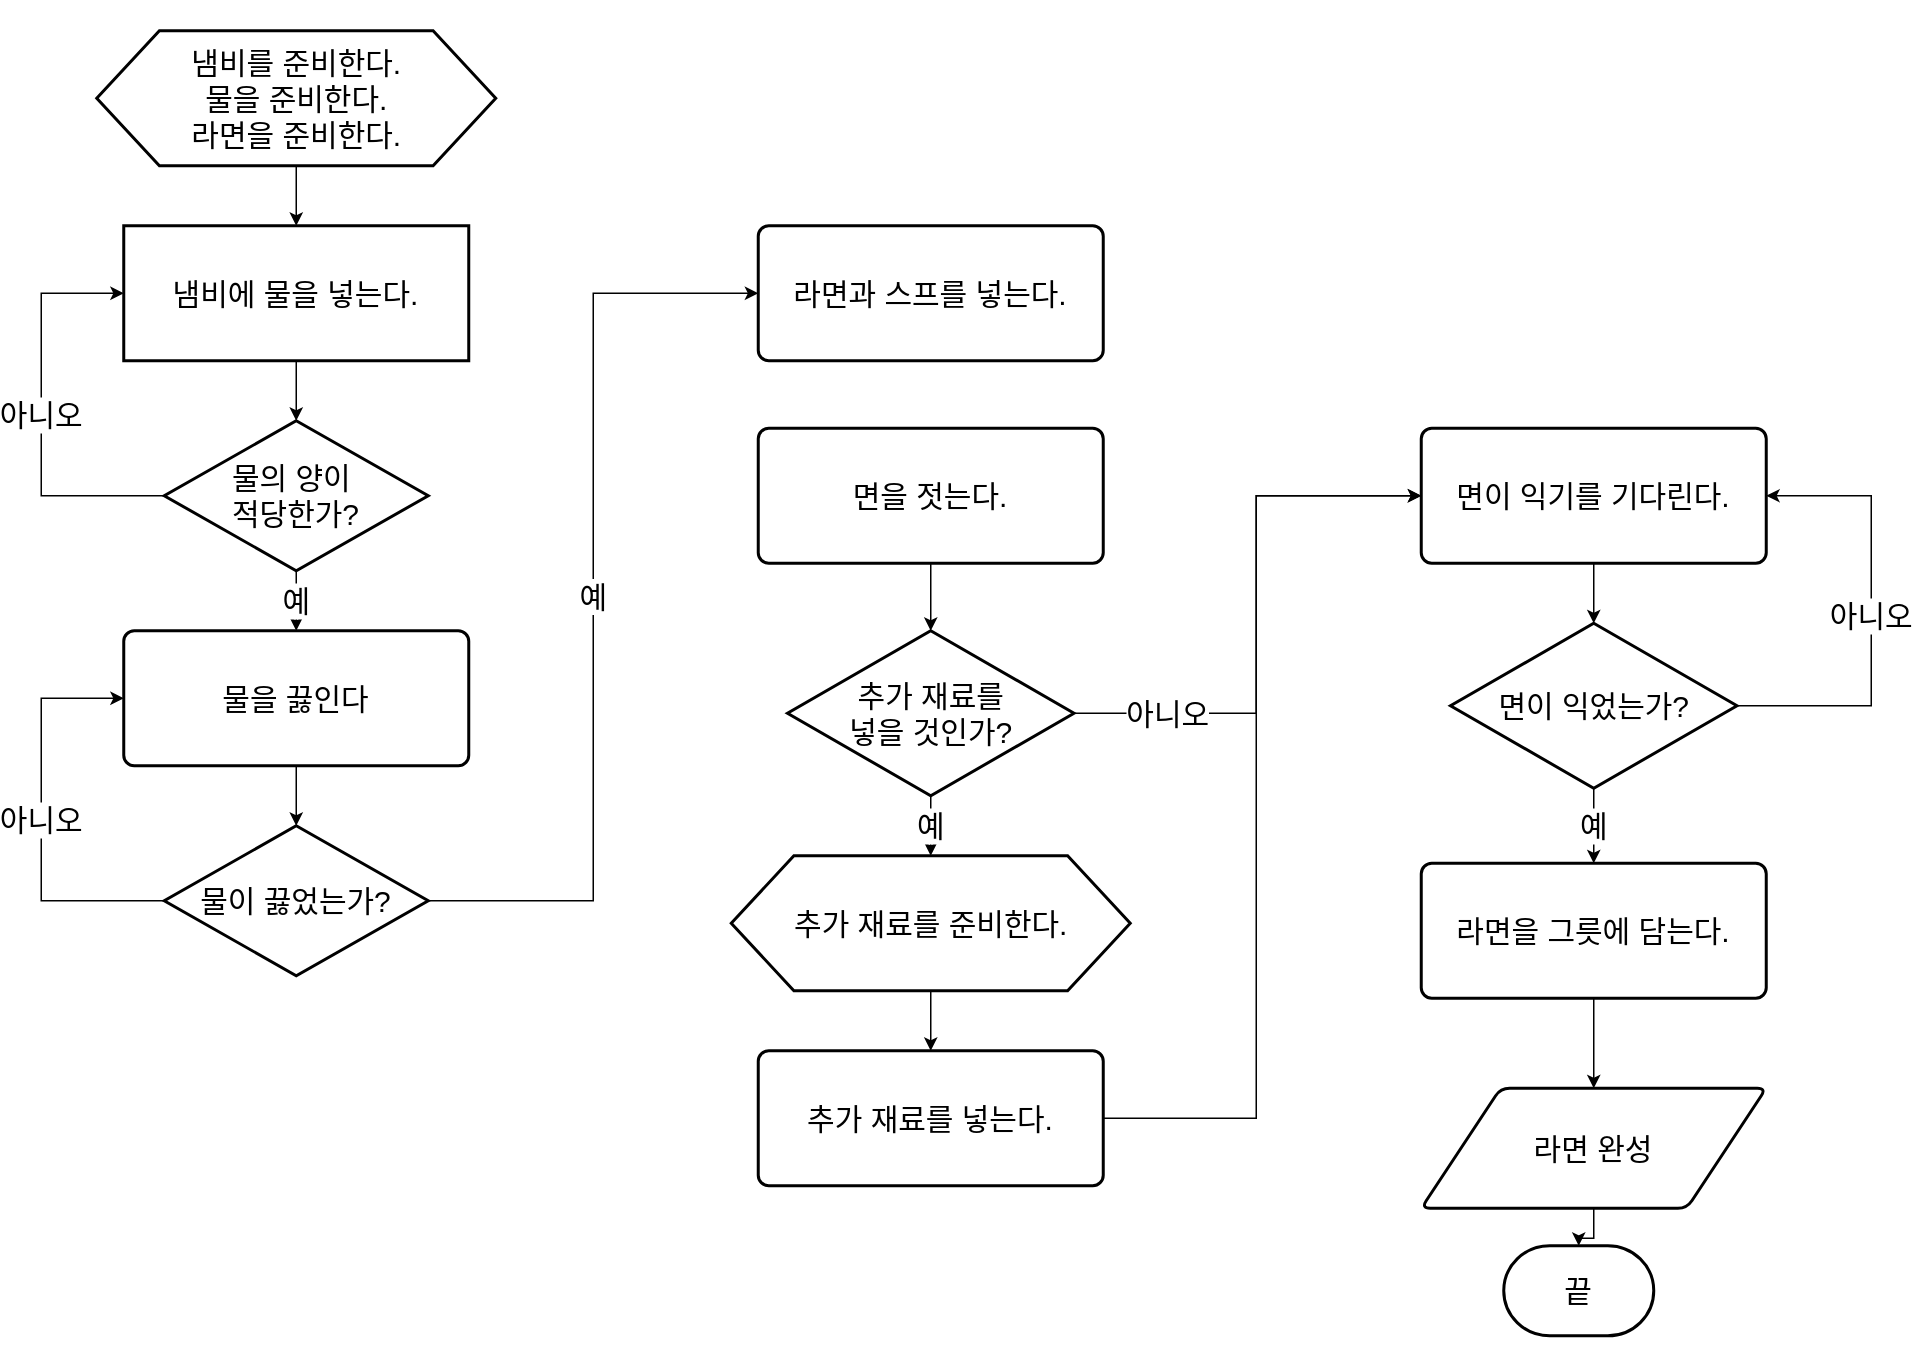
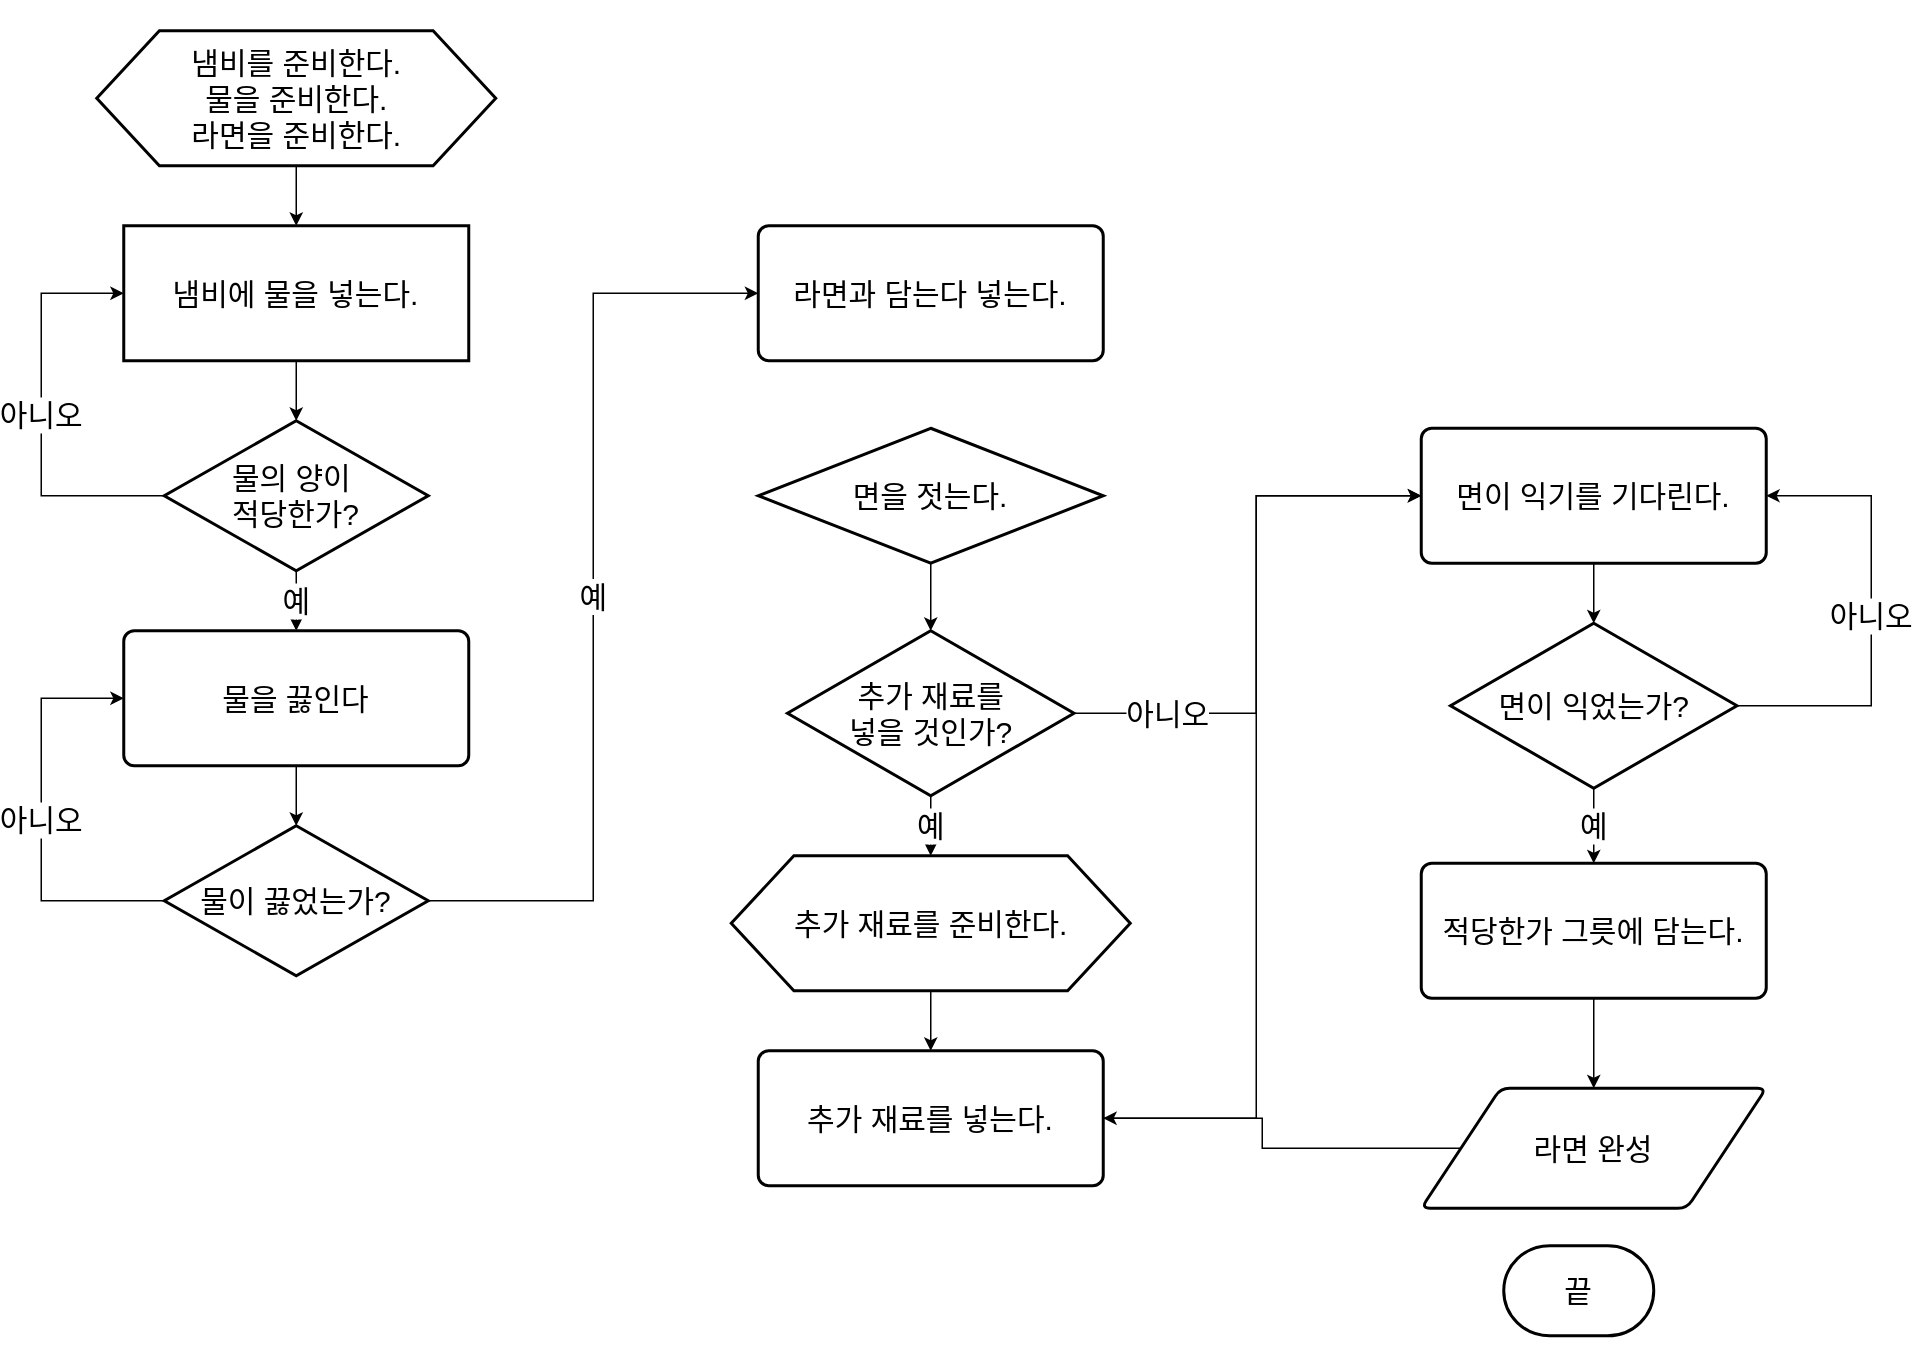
(931, 293) -> (931, 293)
(931, 496) -> (931, 496)
(1594, 931) -> (1594, 931)
(1594, 1231) -> (1345, 1148)
